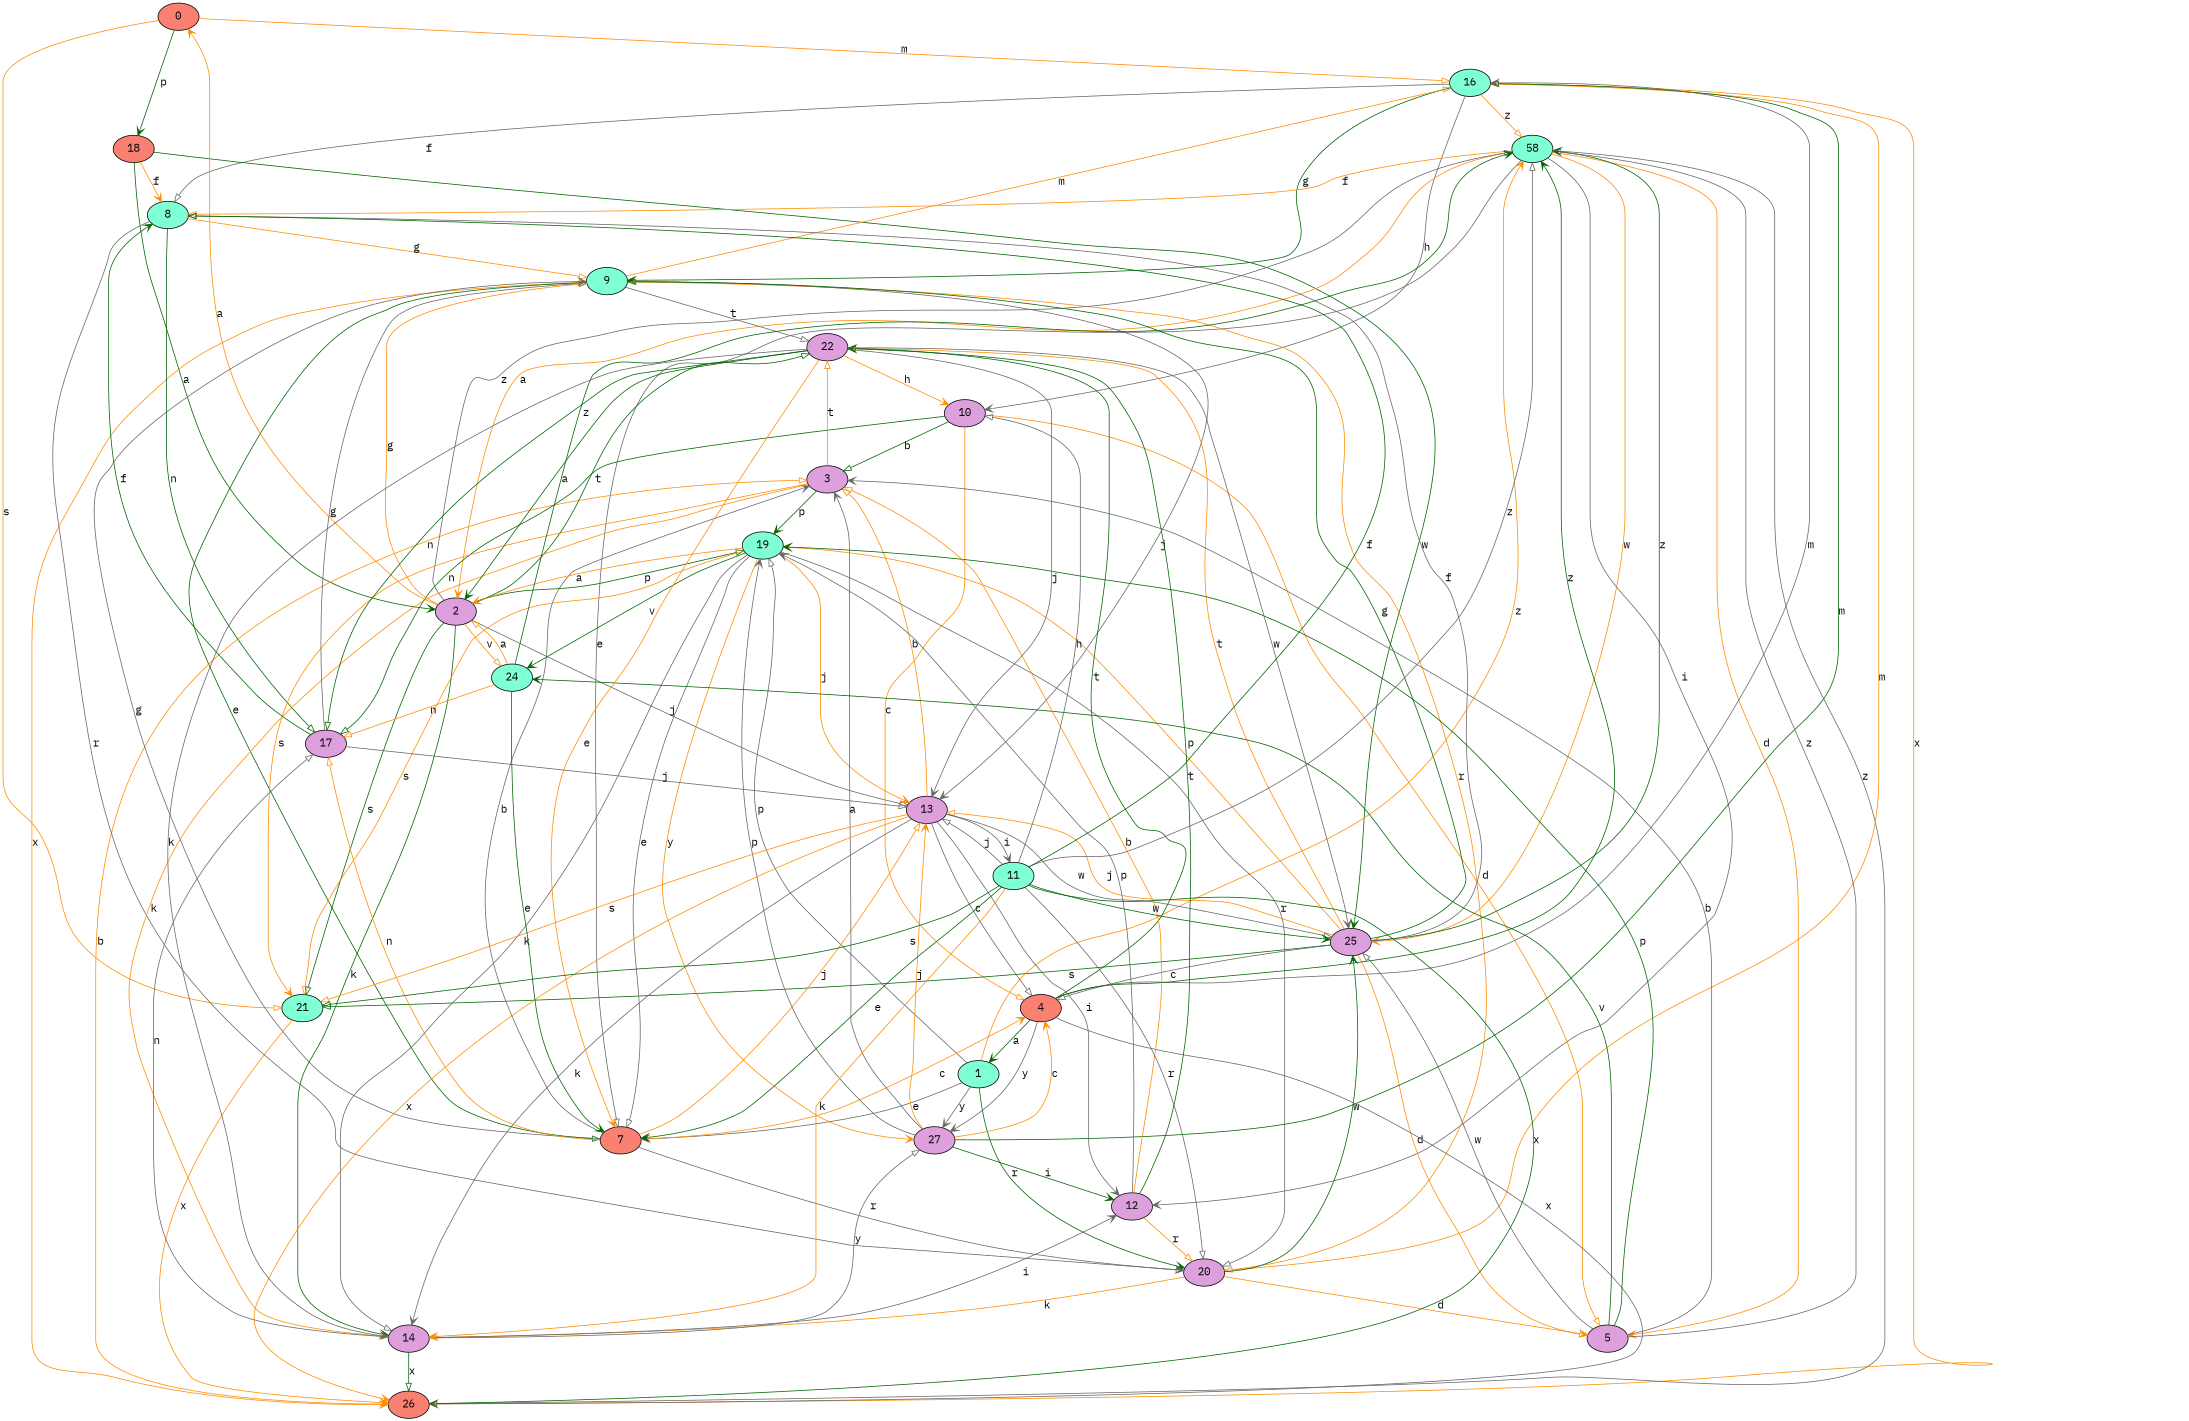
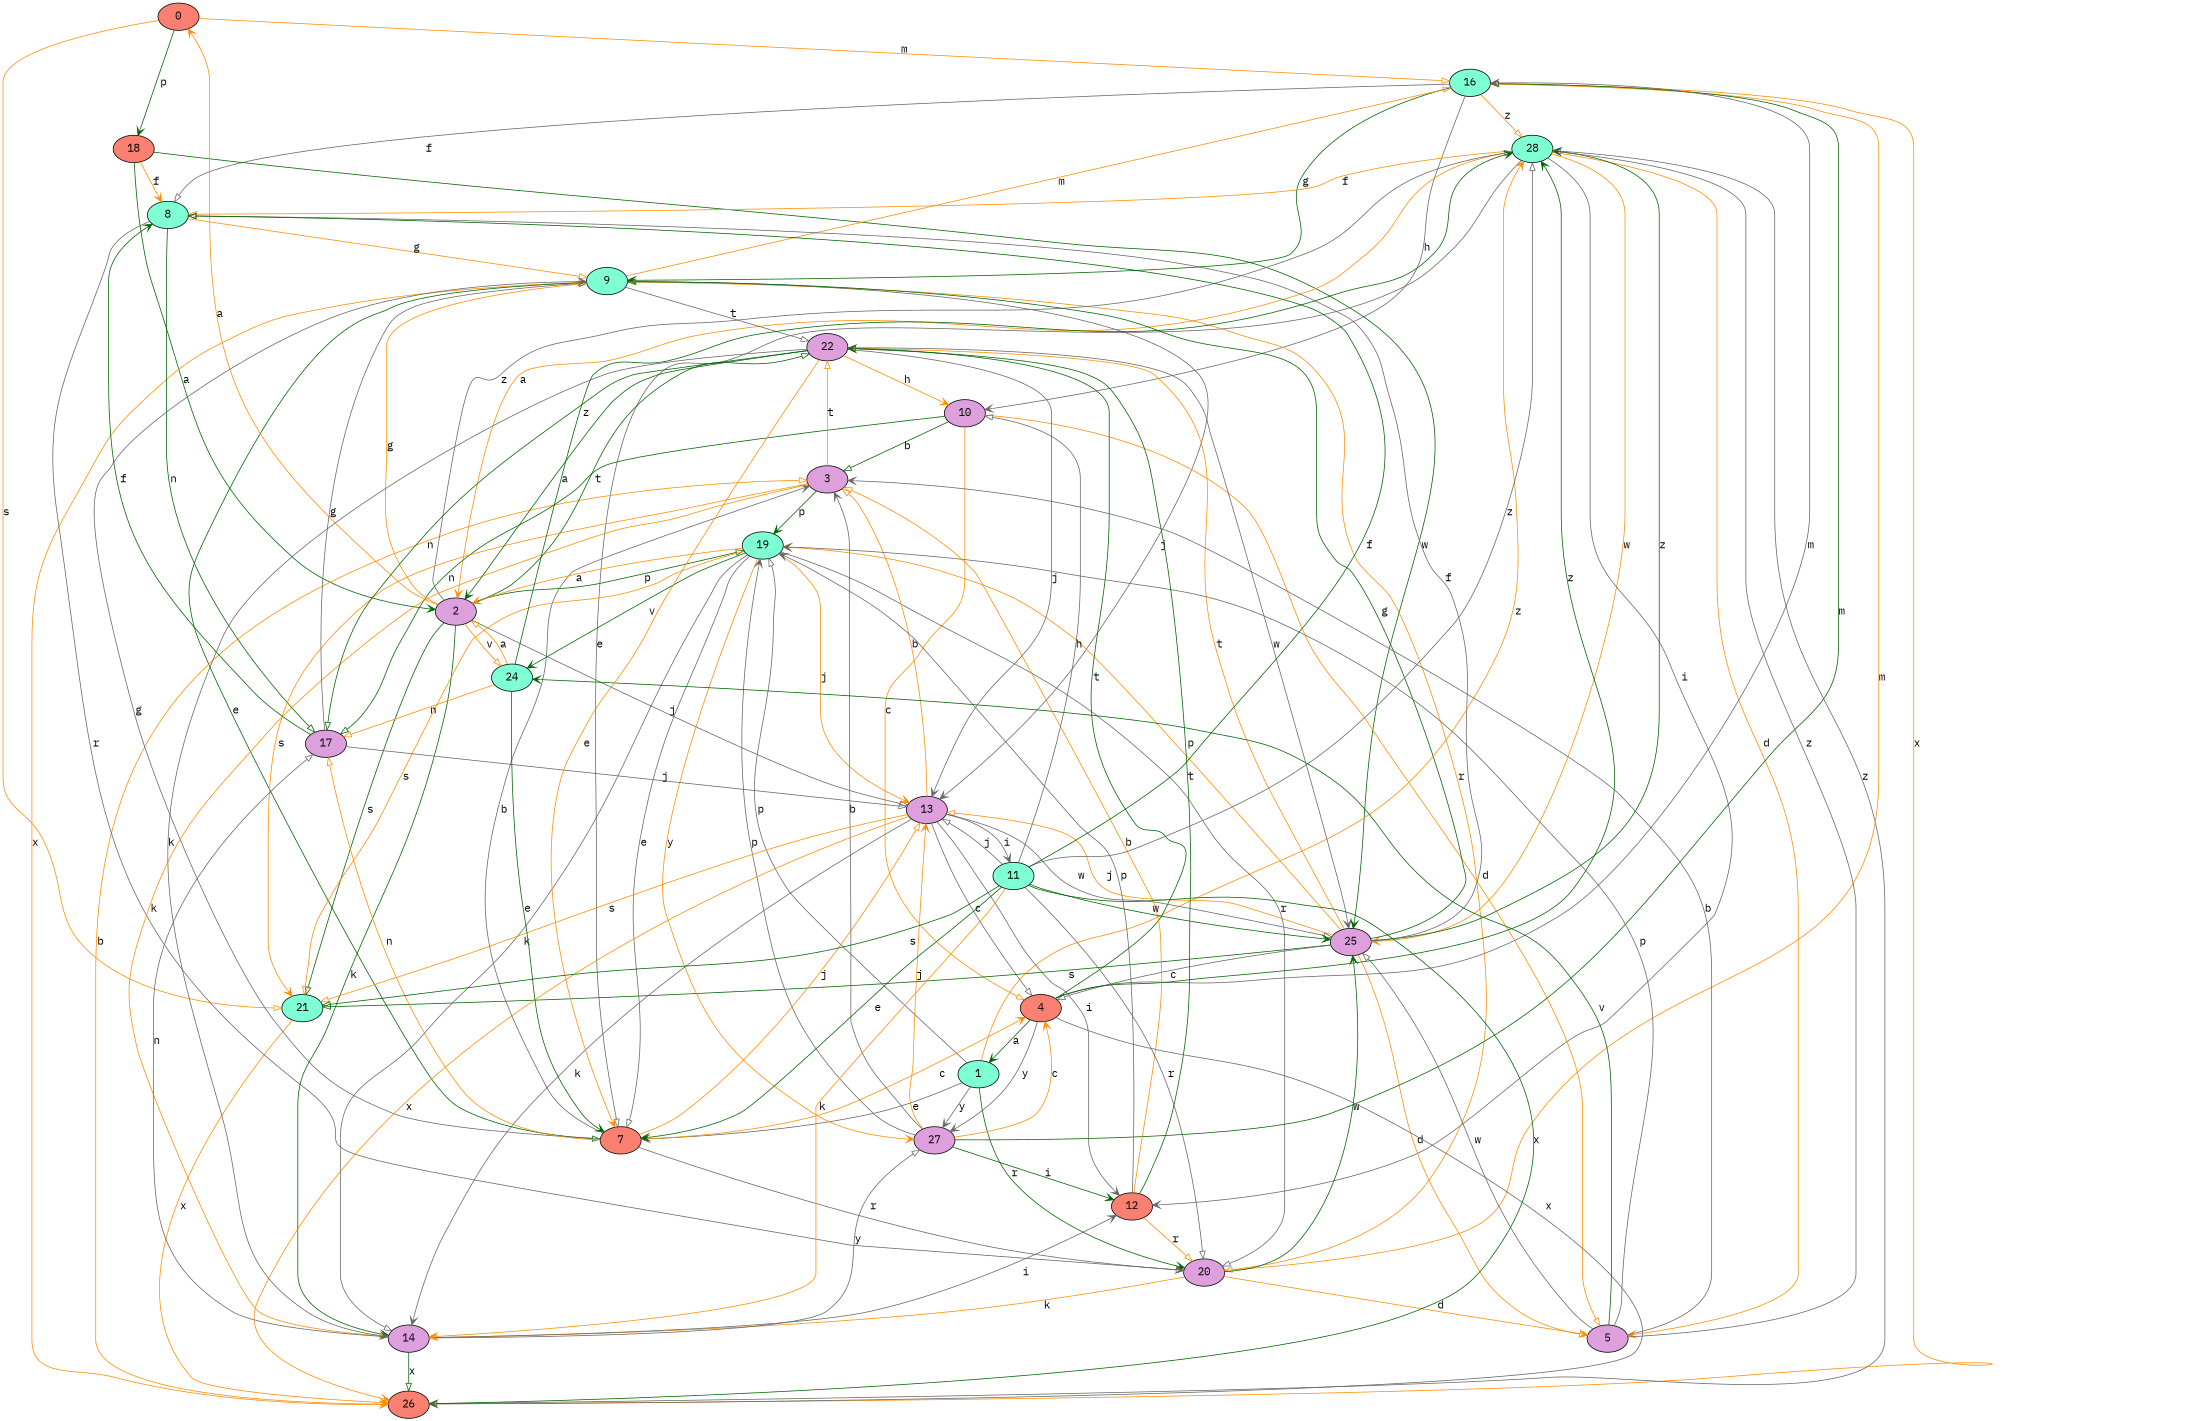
(1532, 149) -> (1532, 149)
(1489, 768) -> (1489, 768)
(853, 810) -> (853, 810)
(1132, 1206) -> (1132, 1206)
